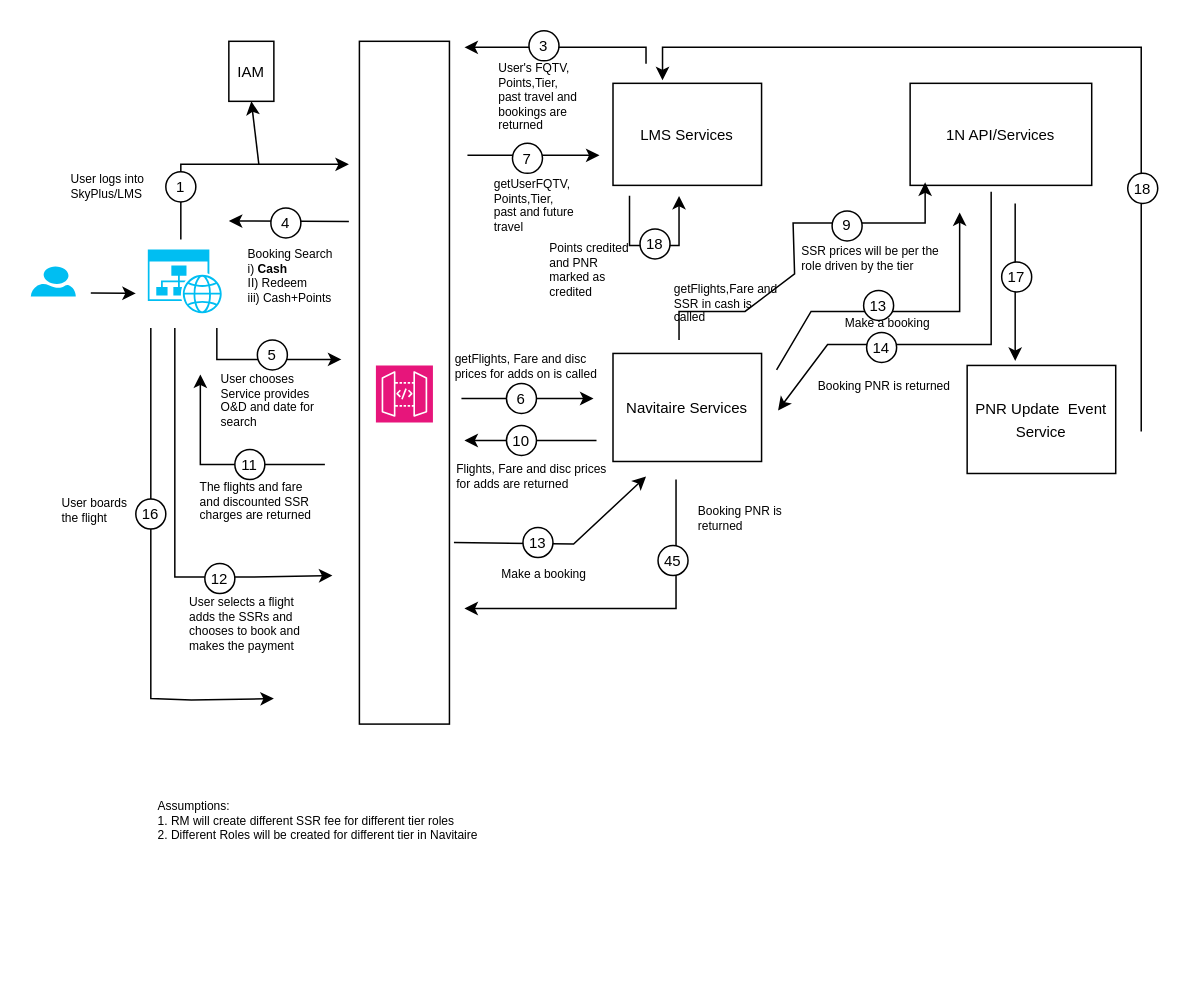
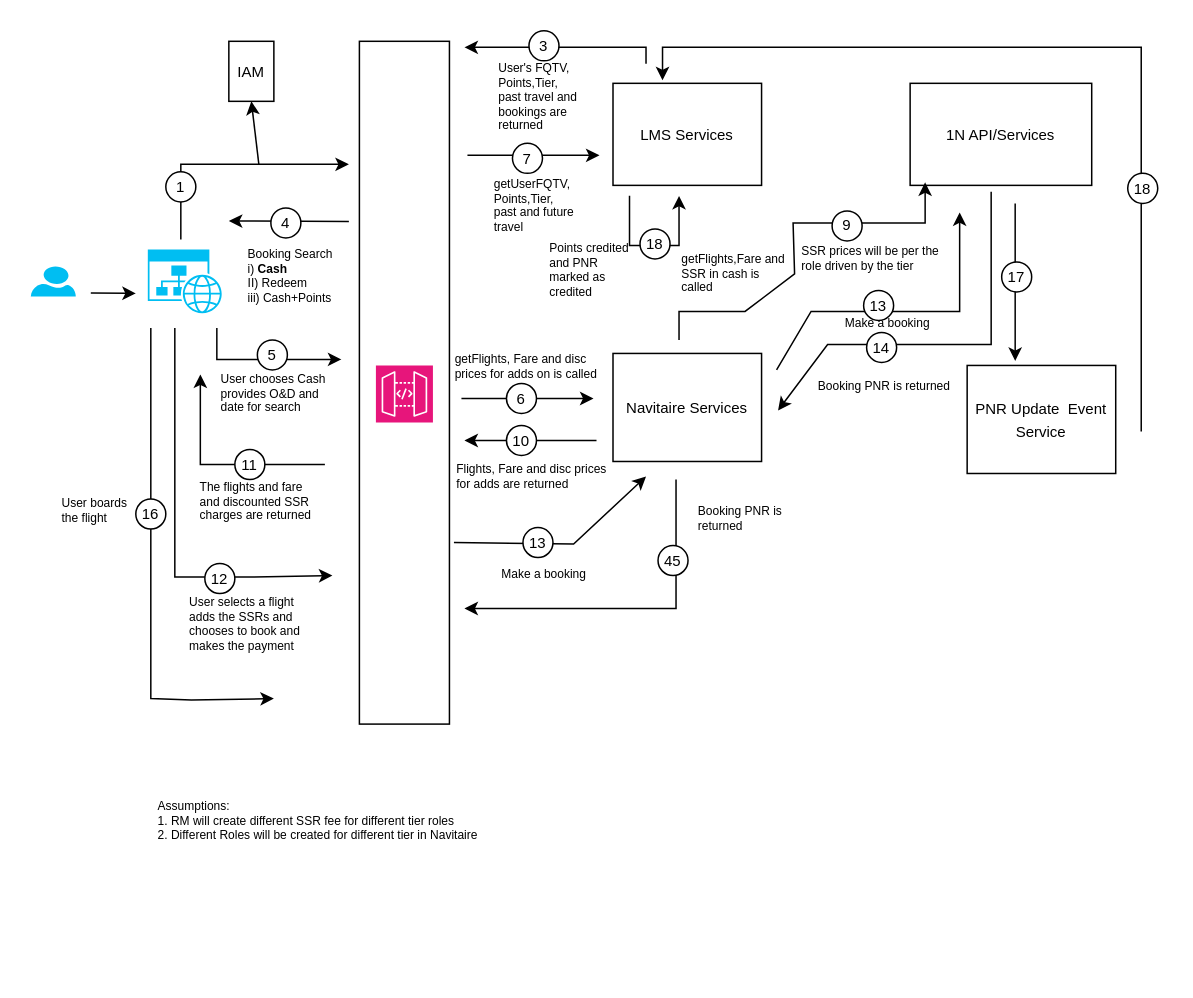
(111, 191) -> none
(726, 297) -> (733, 267)
(278, 394) -> (278, 394)
